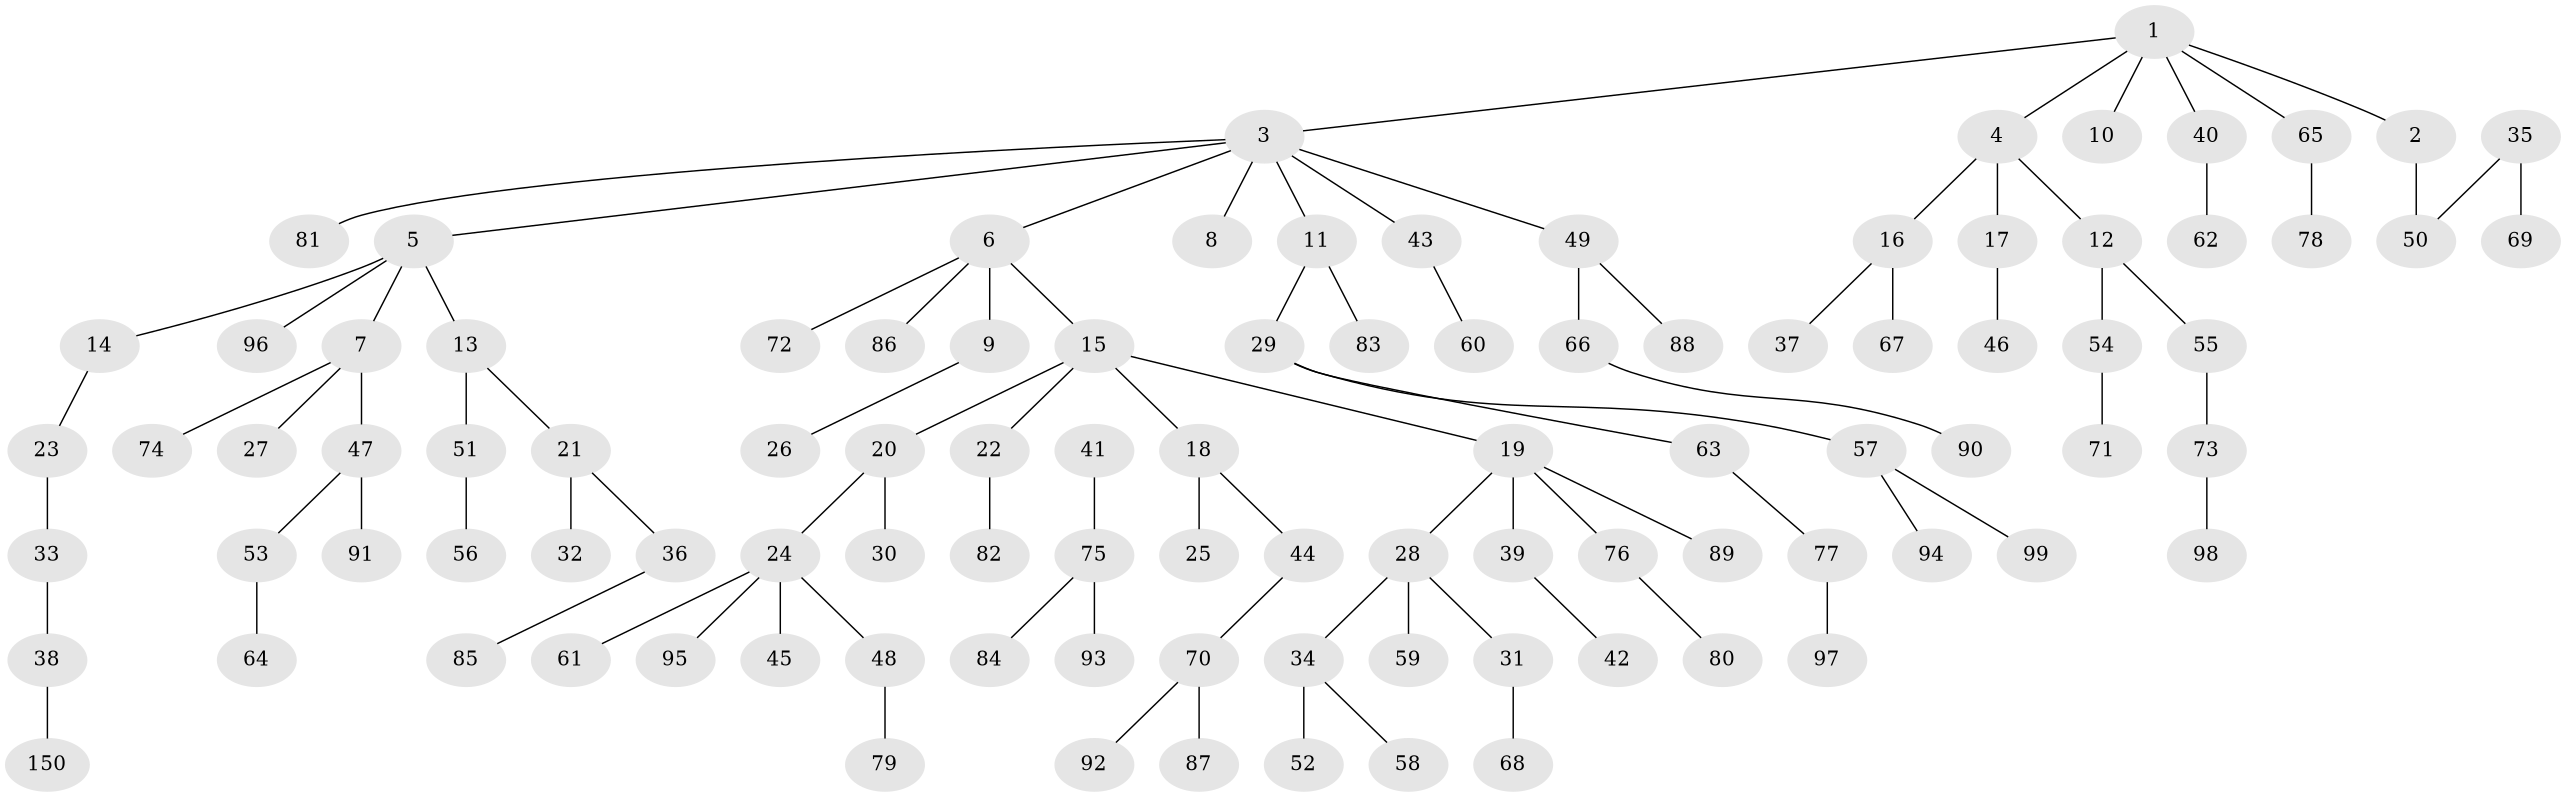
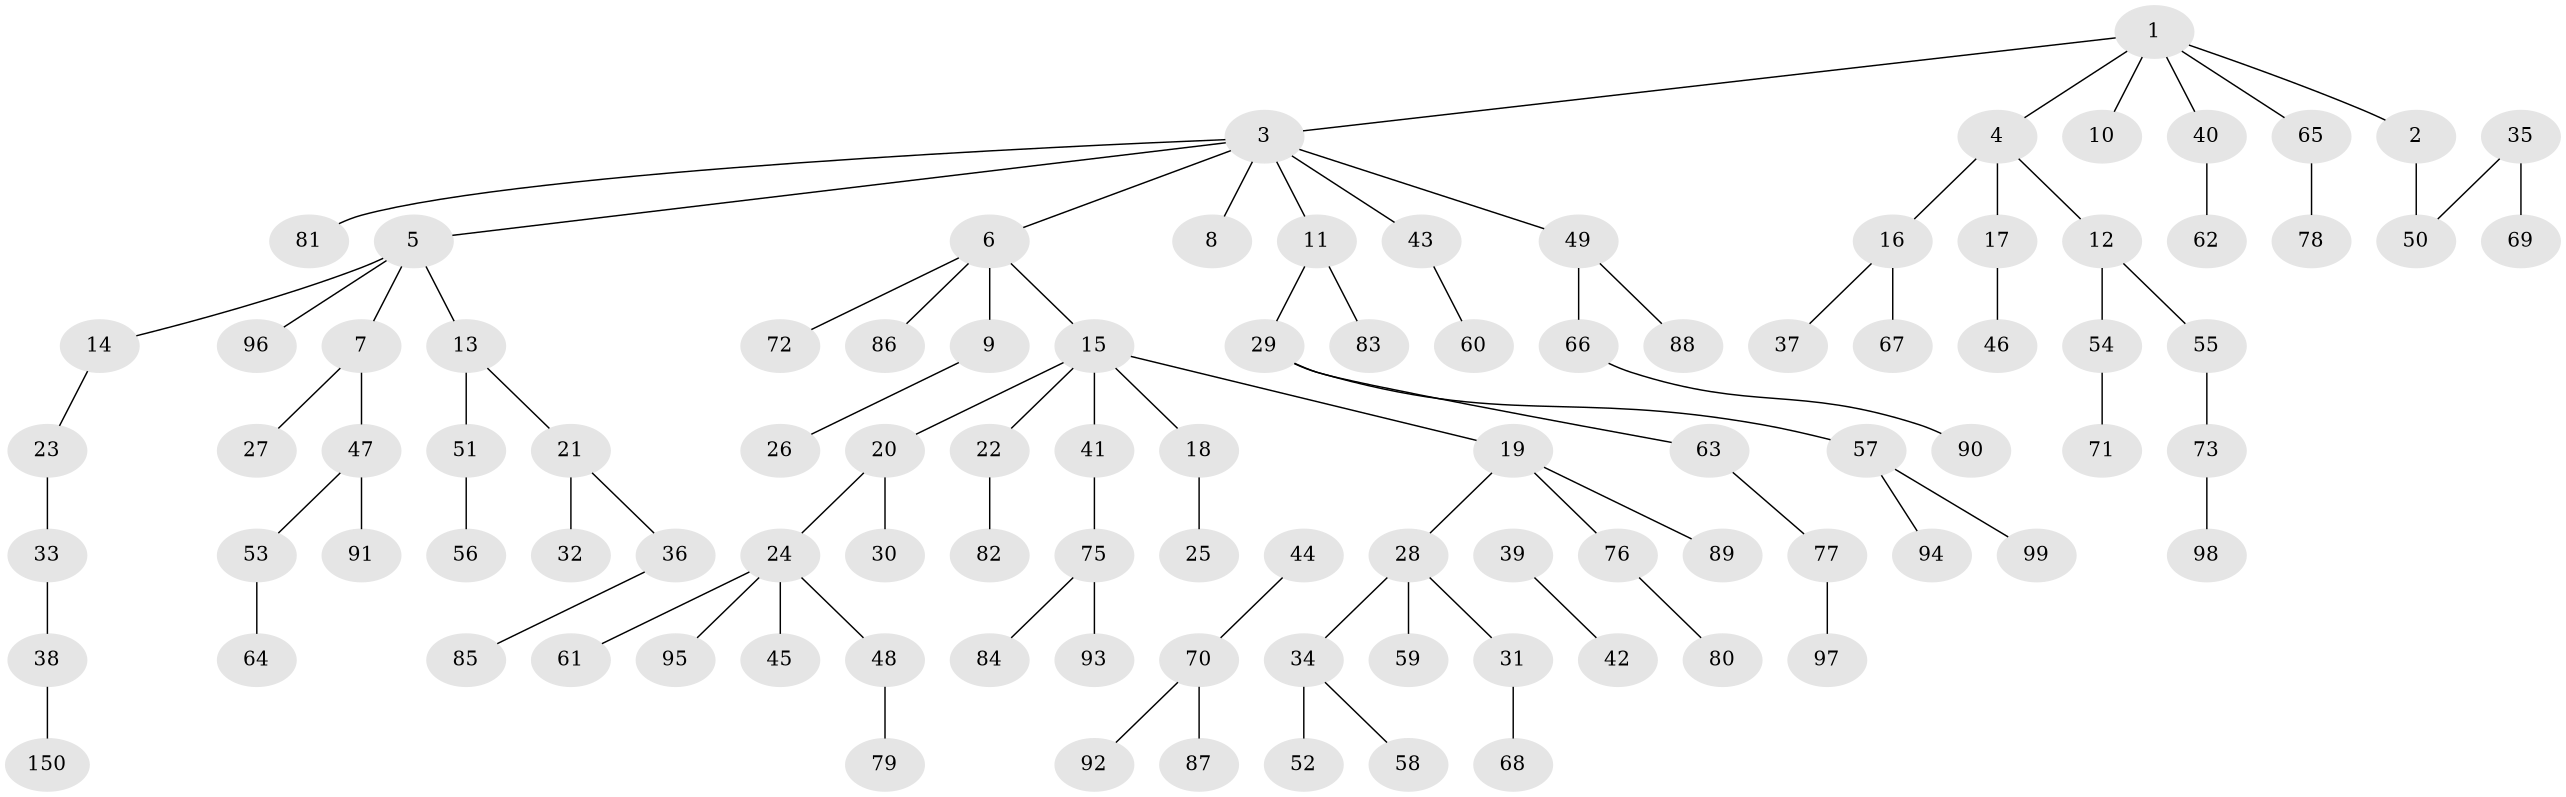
none -> (1094, 399)
(152, 451) -> none
(1251, 503) -> none
(1513, 503) -> none
